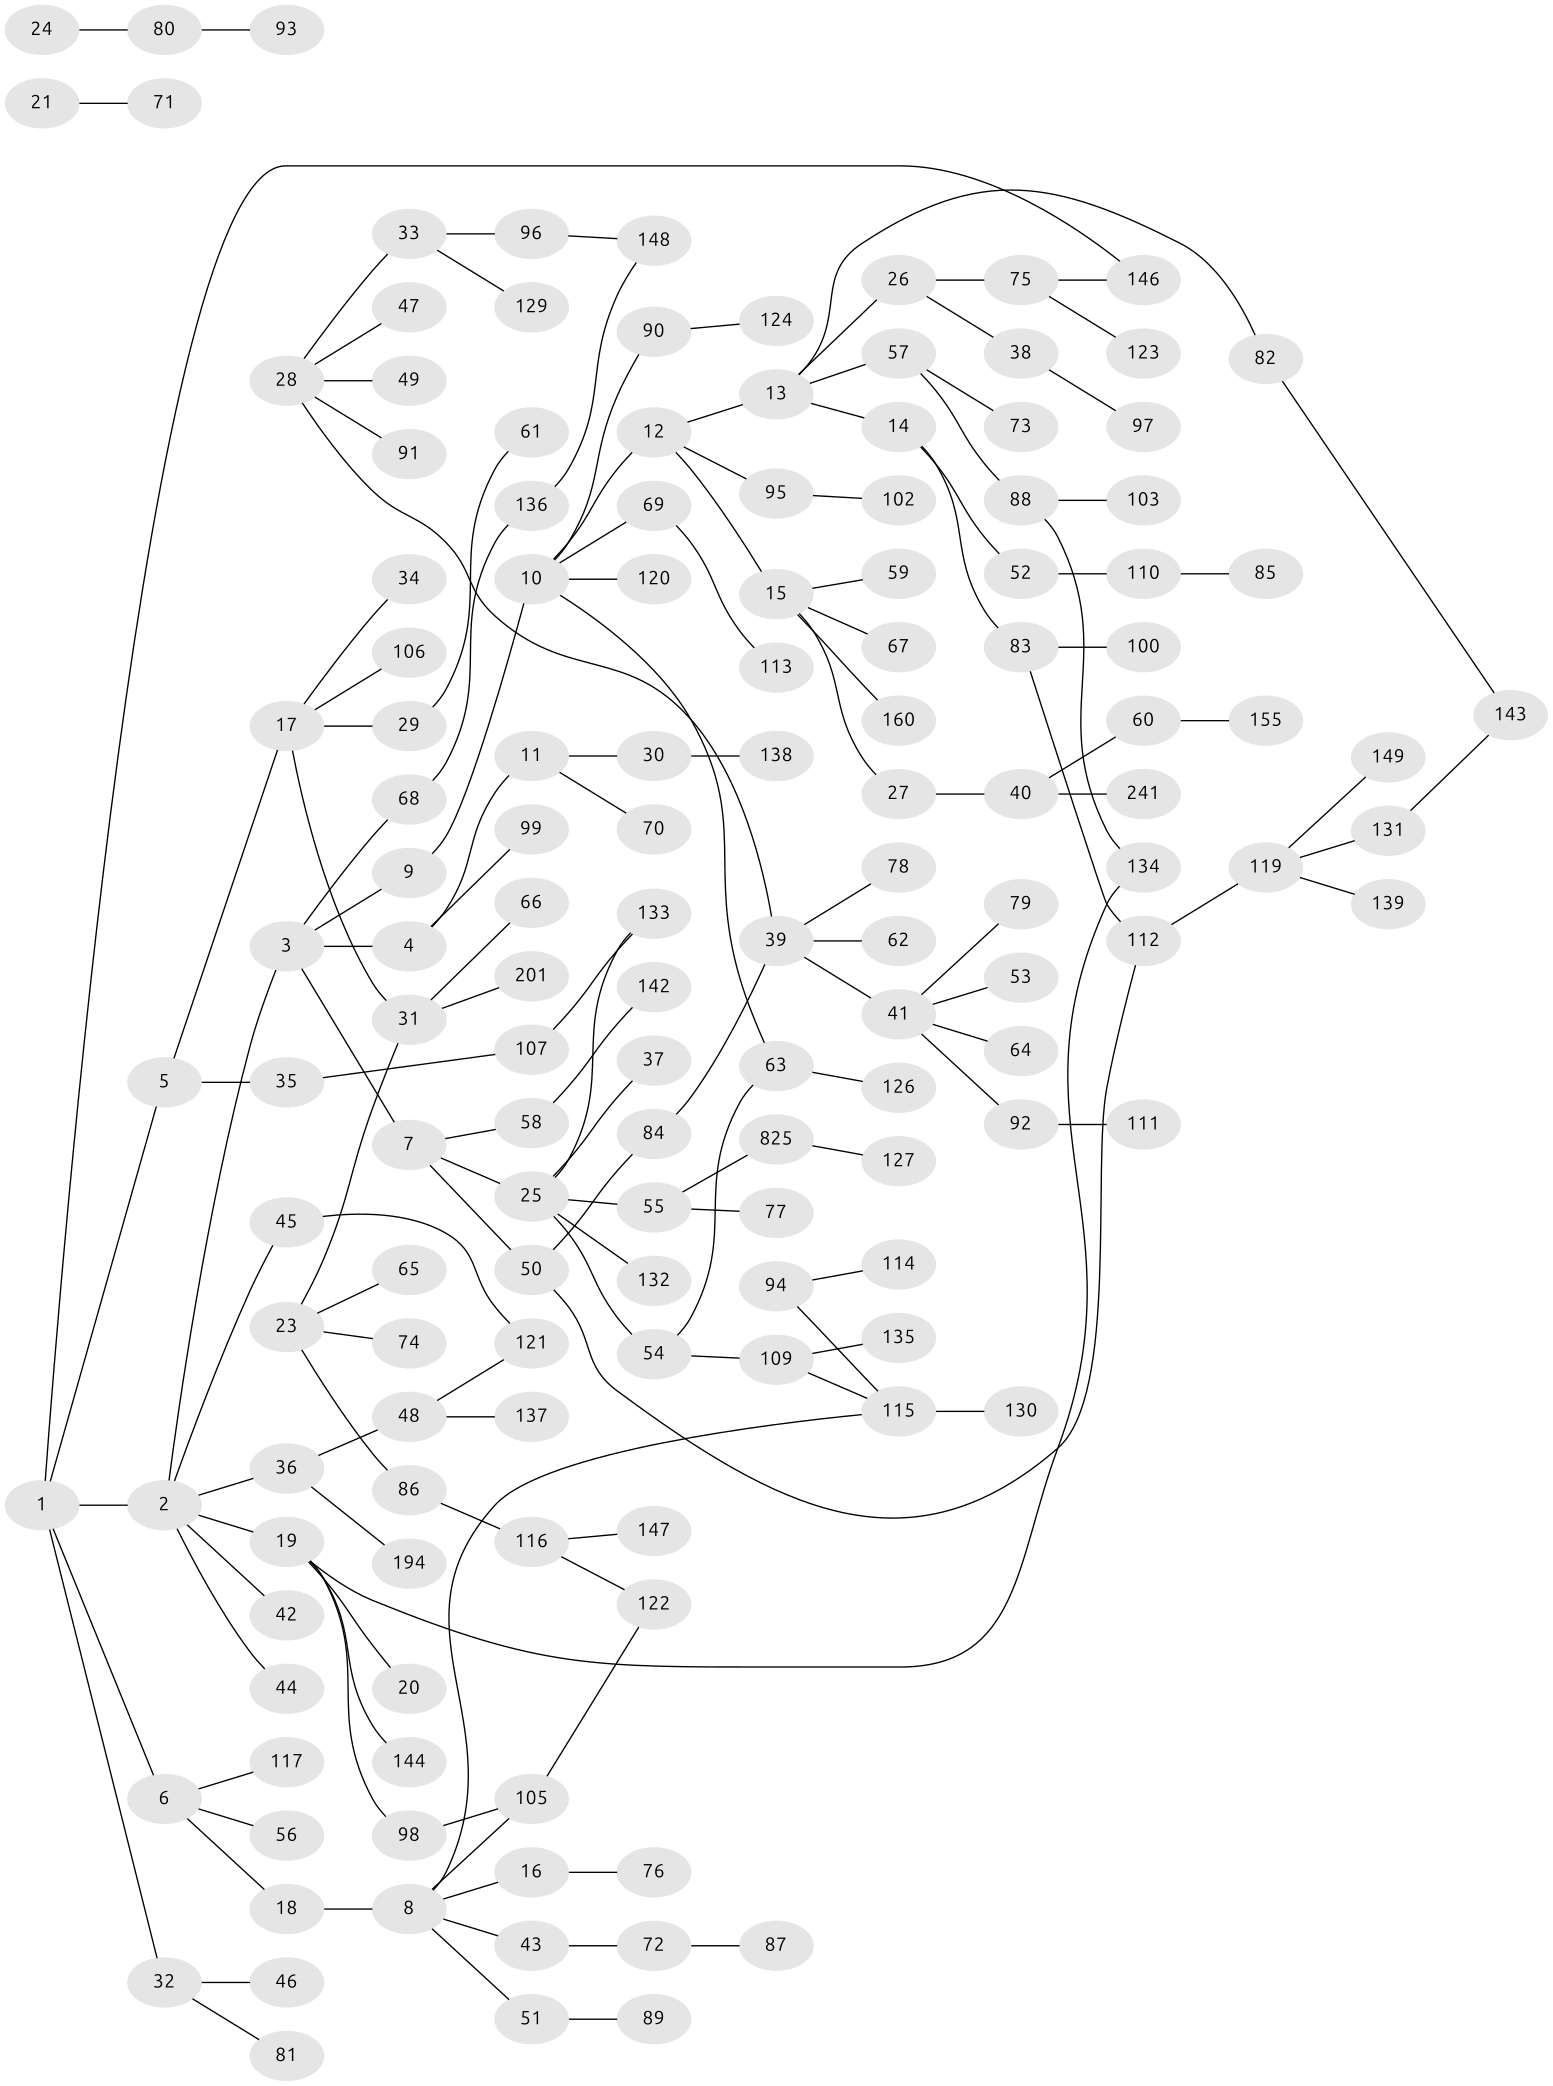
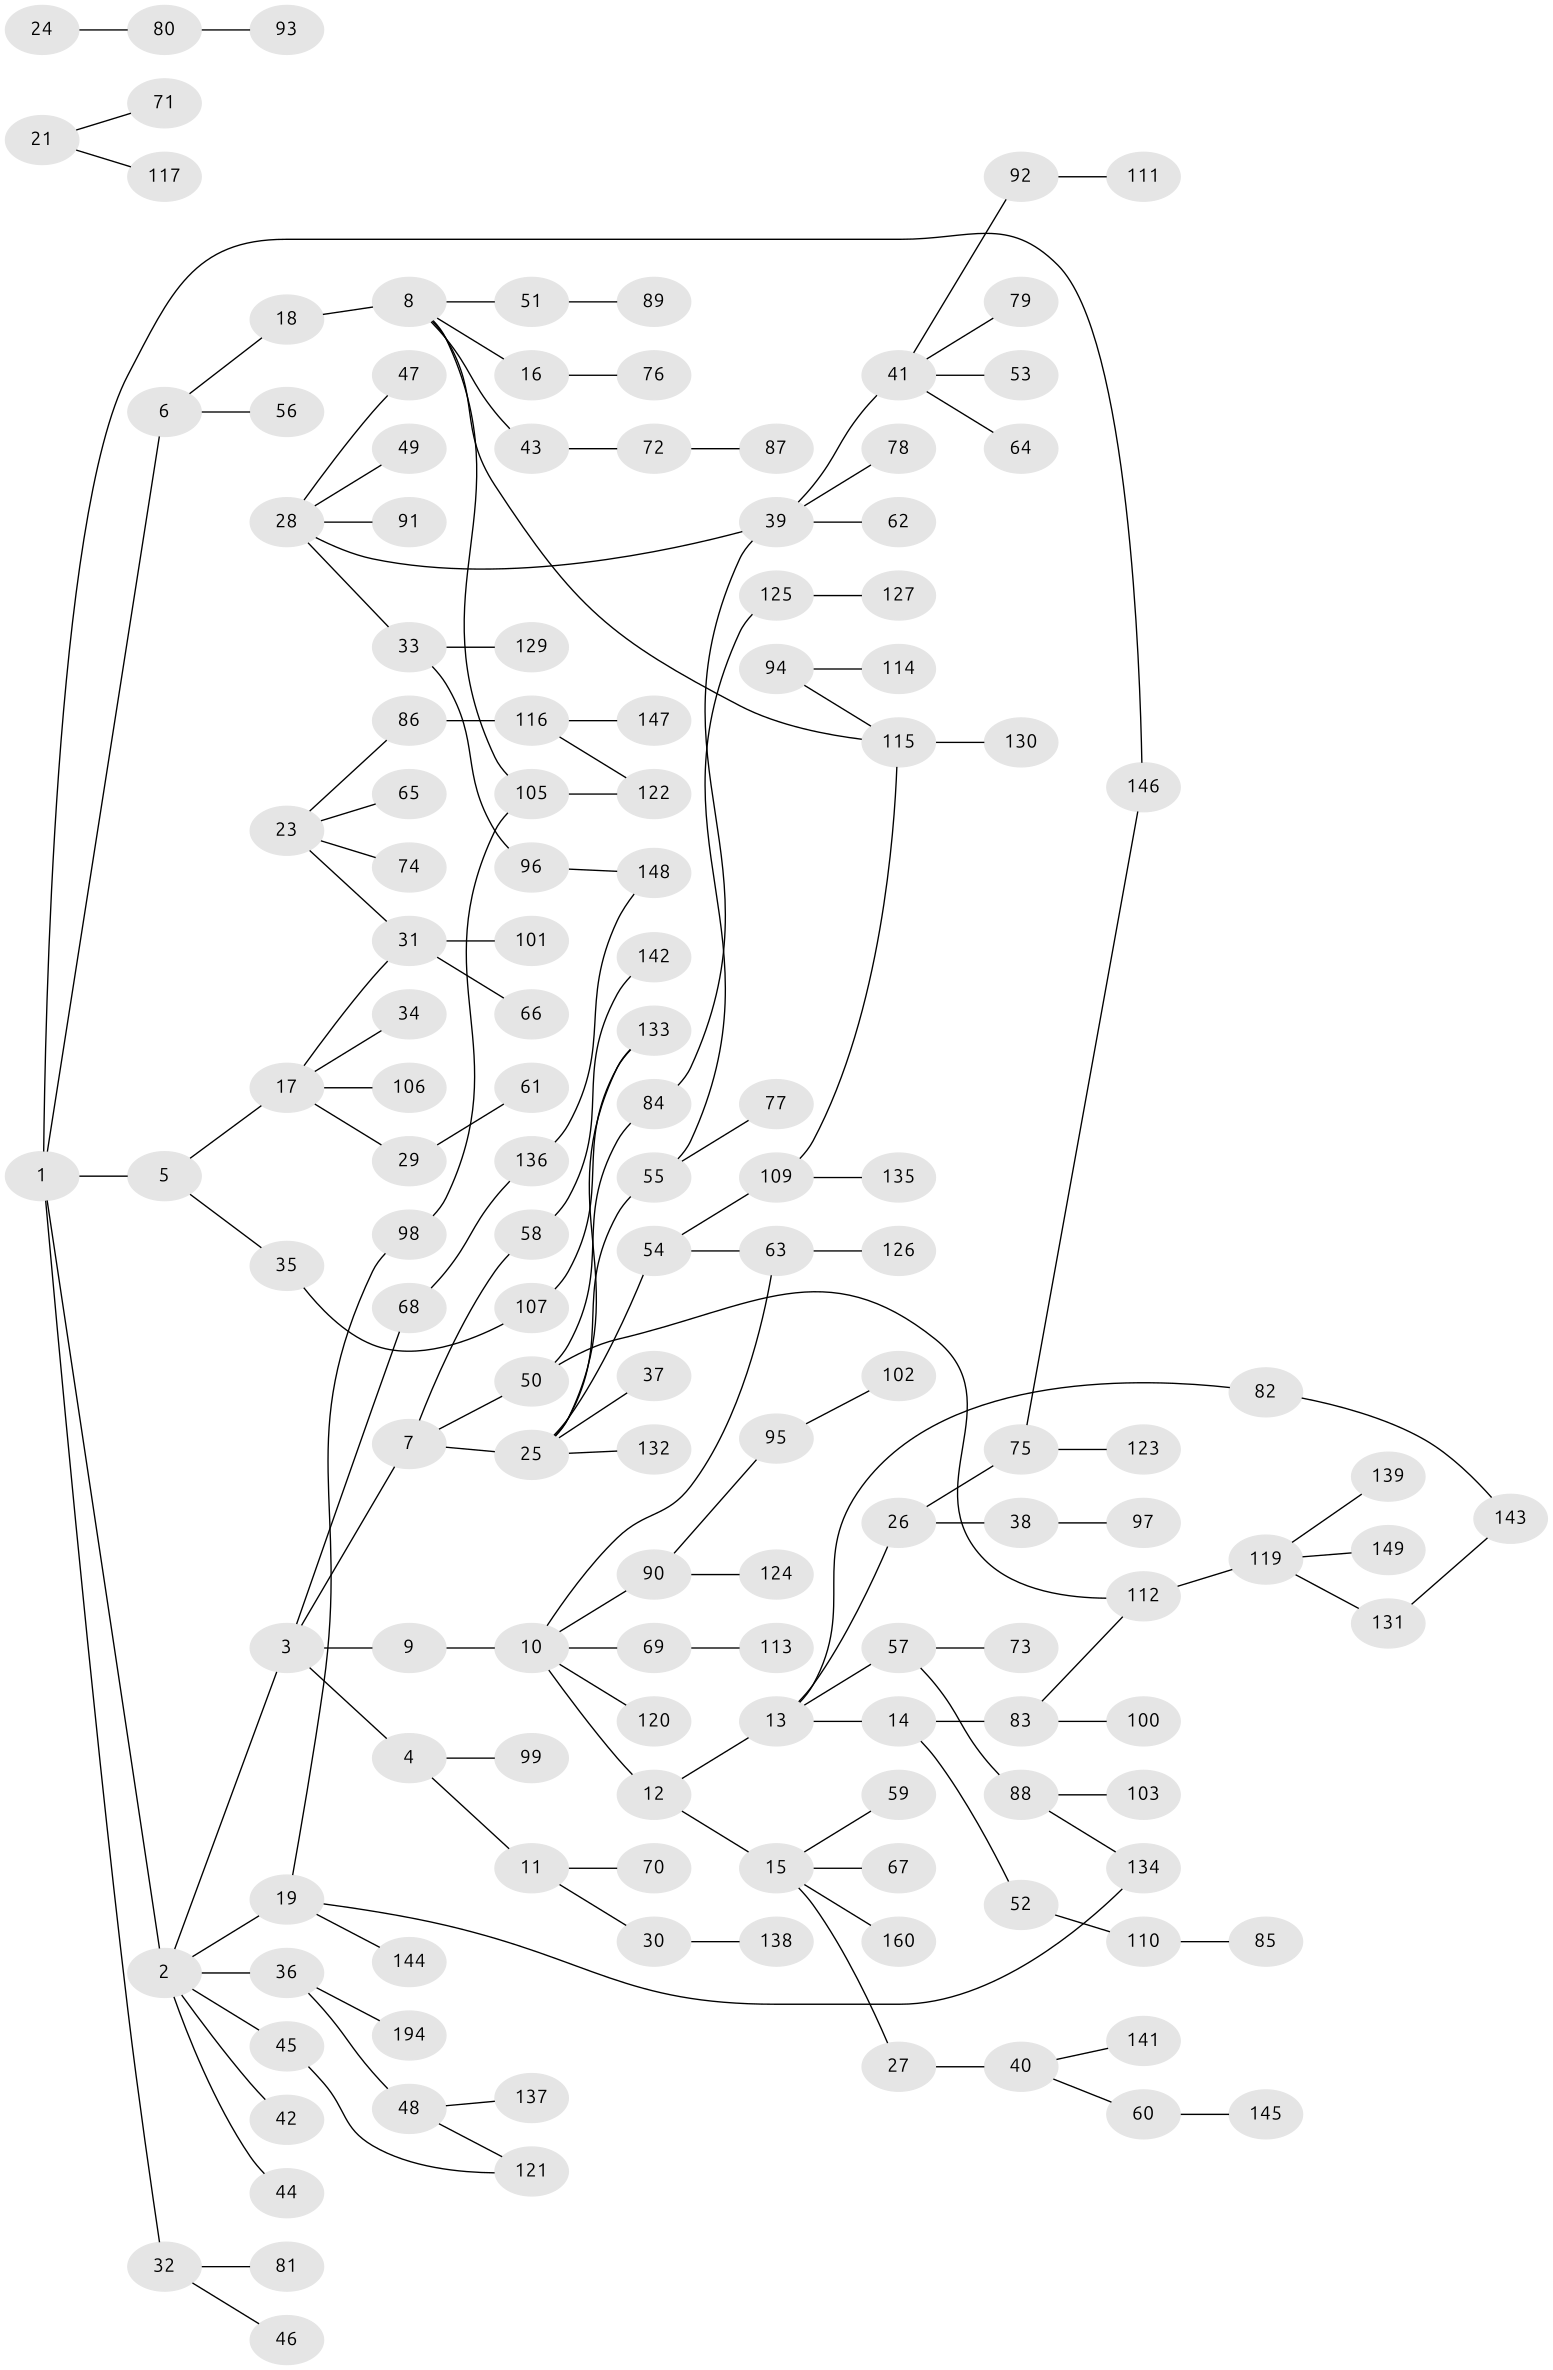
(715, 463) -> (715, 1507)
(1266, 721) -> (1266, 2114)
(1144, 794) -> (1144, 2041)
(532, 976) -> (532, 941)
(776, 1139) -> (776, 596)
(409, 1689) -> none
(226, 1780) -> (104, 158)
